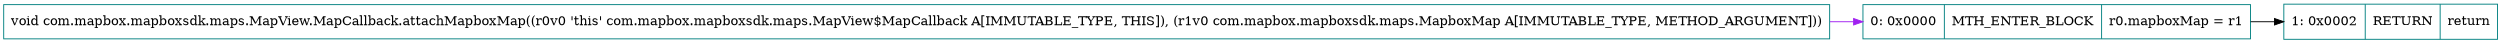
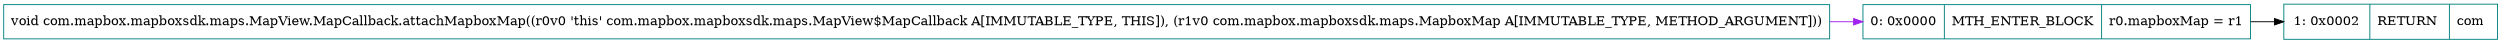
(2469, 21) -> (2471, 21)
